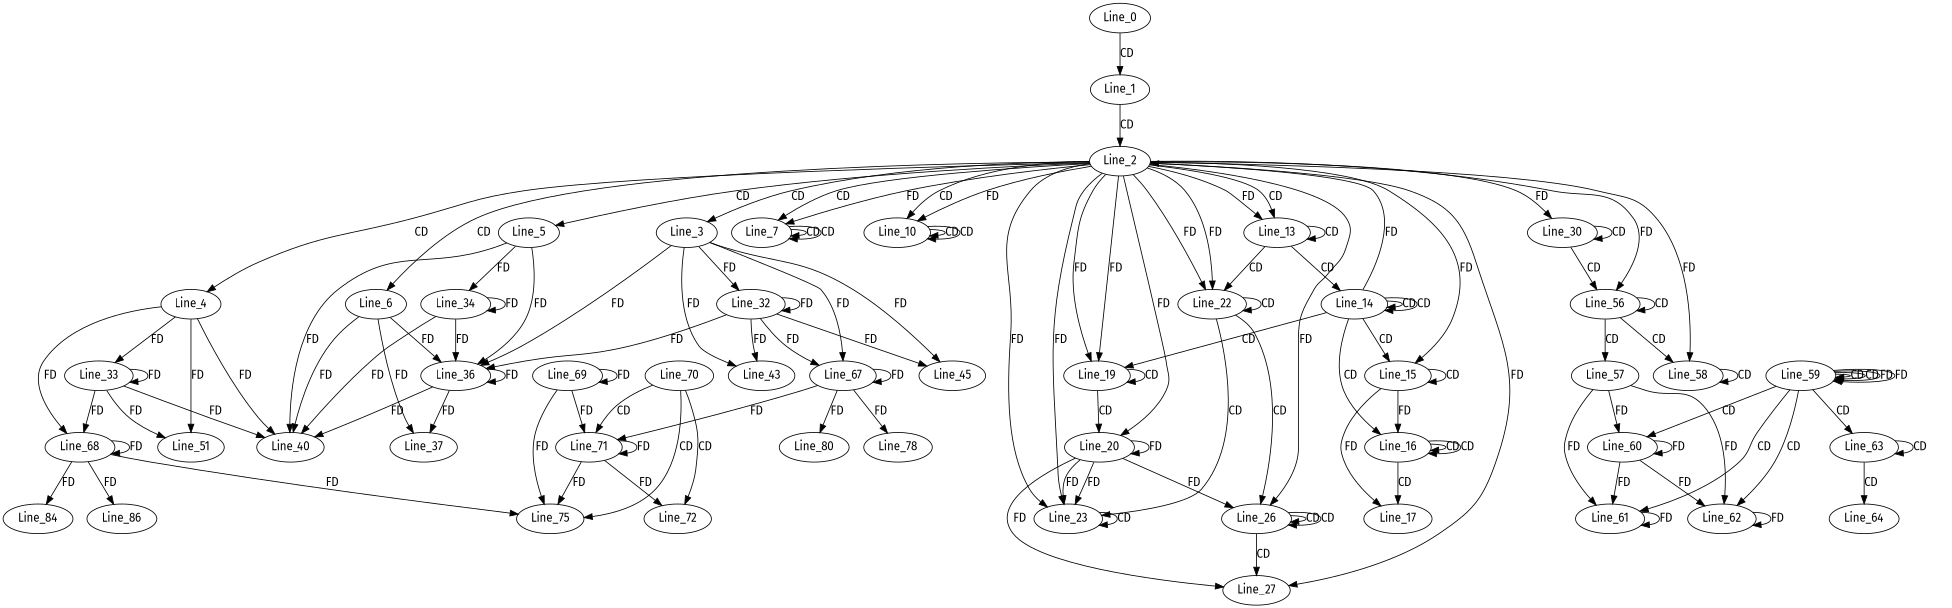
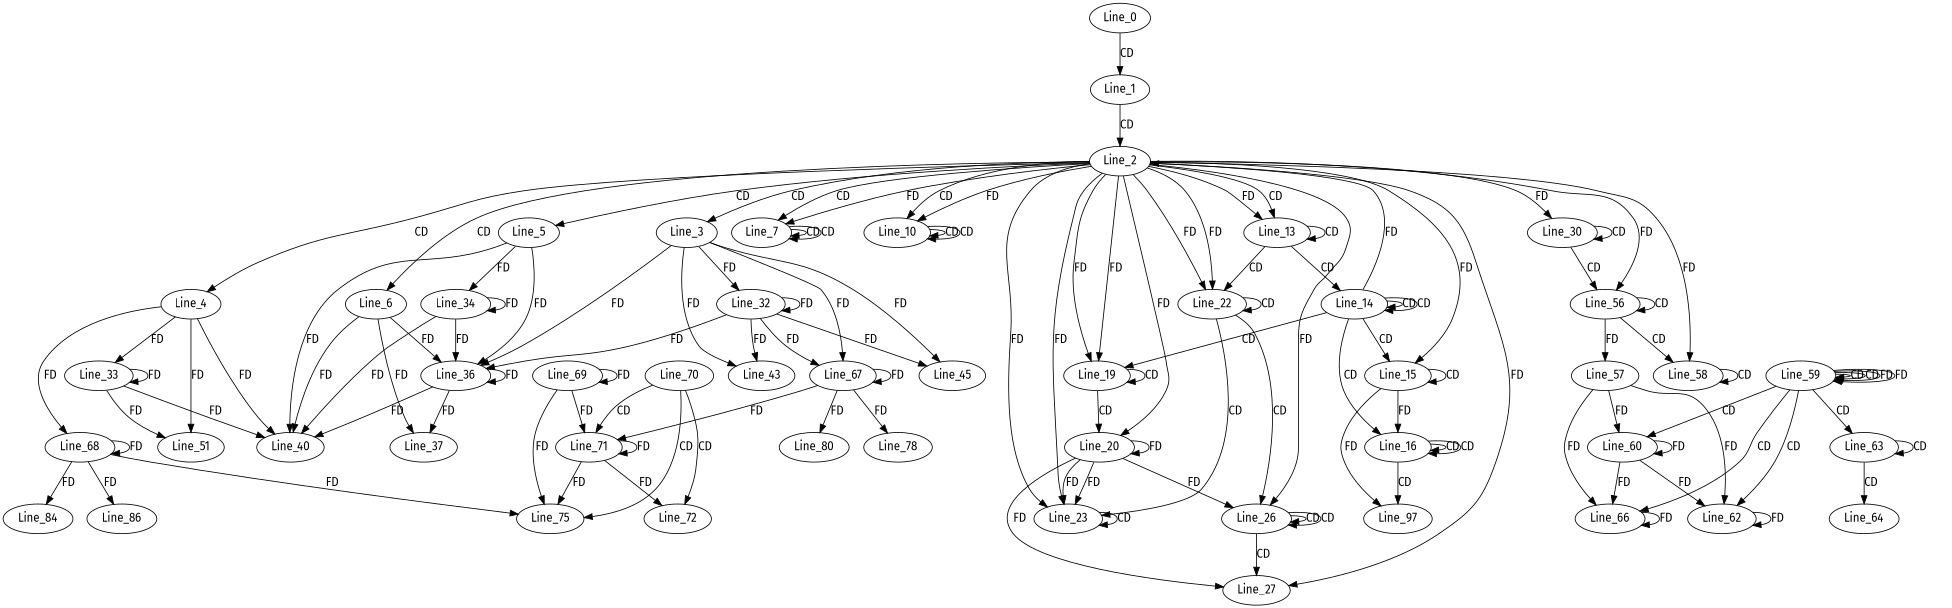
(1612, 340) -> (1612, 340)
(90, 408) -> none
(1398, 519) -> (1398, 519)
(1610, 519) -> (1610, 519)
